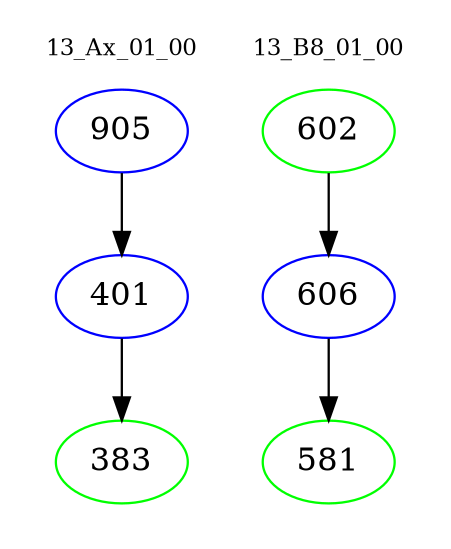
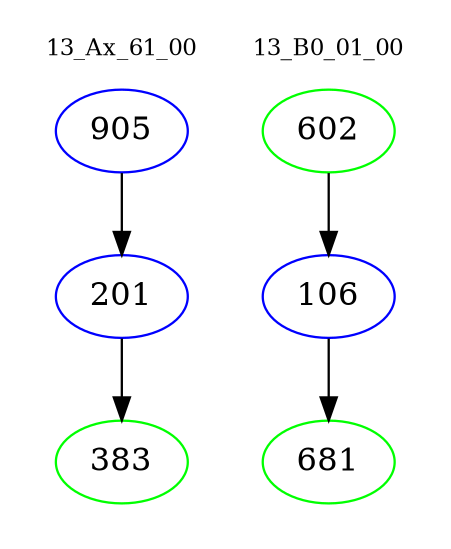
(122, 49) -> (122, 49)
(329, 49) -> (329, 49)
(122, 297) -> (122, 297)
(329, 297) -> (329, 297)
(329, 462) -> (329, 462)
